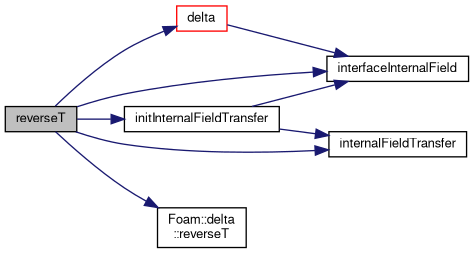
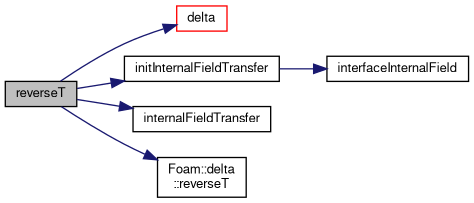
(281, 39) -> none
(194, 83) -> none
(298, 131) -> none
